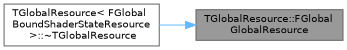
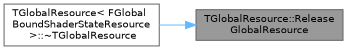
(270, 25) -> (270, 25)
